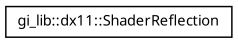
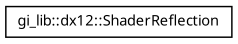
(119, 22) -> (119, 22)
